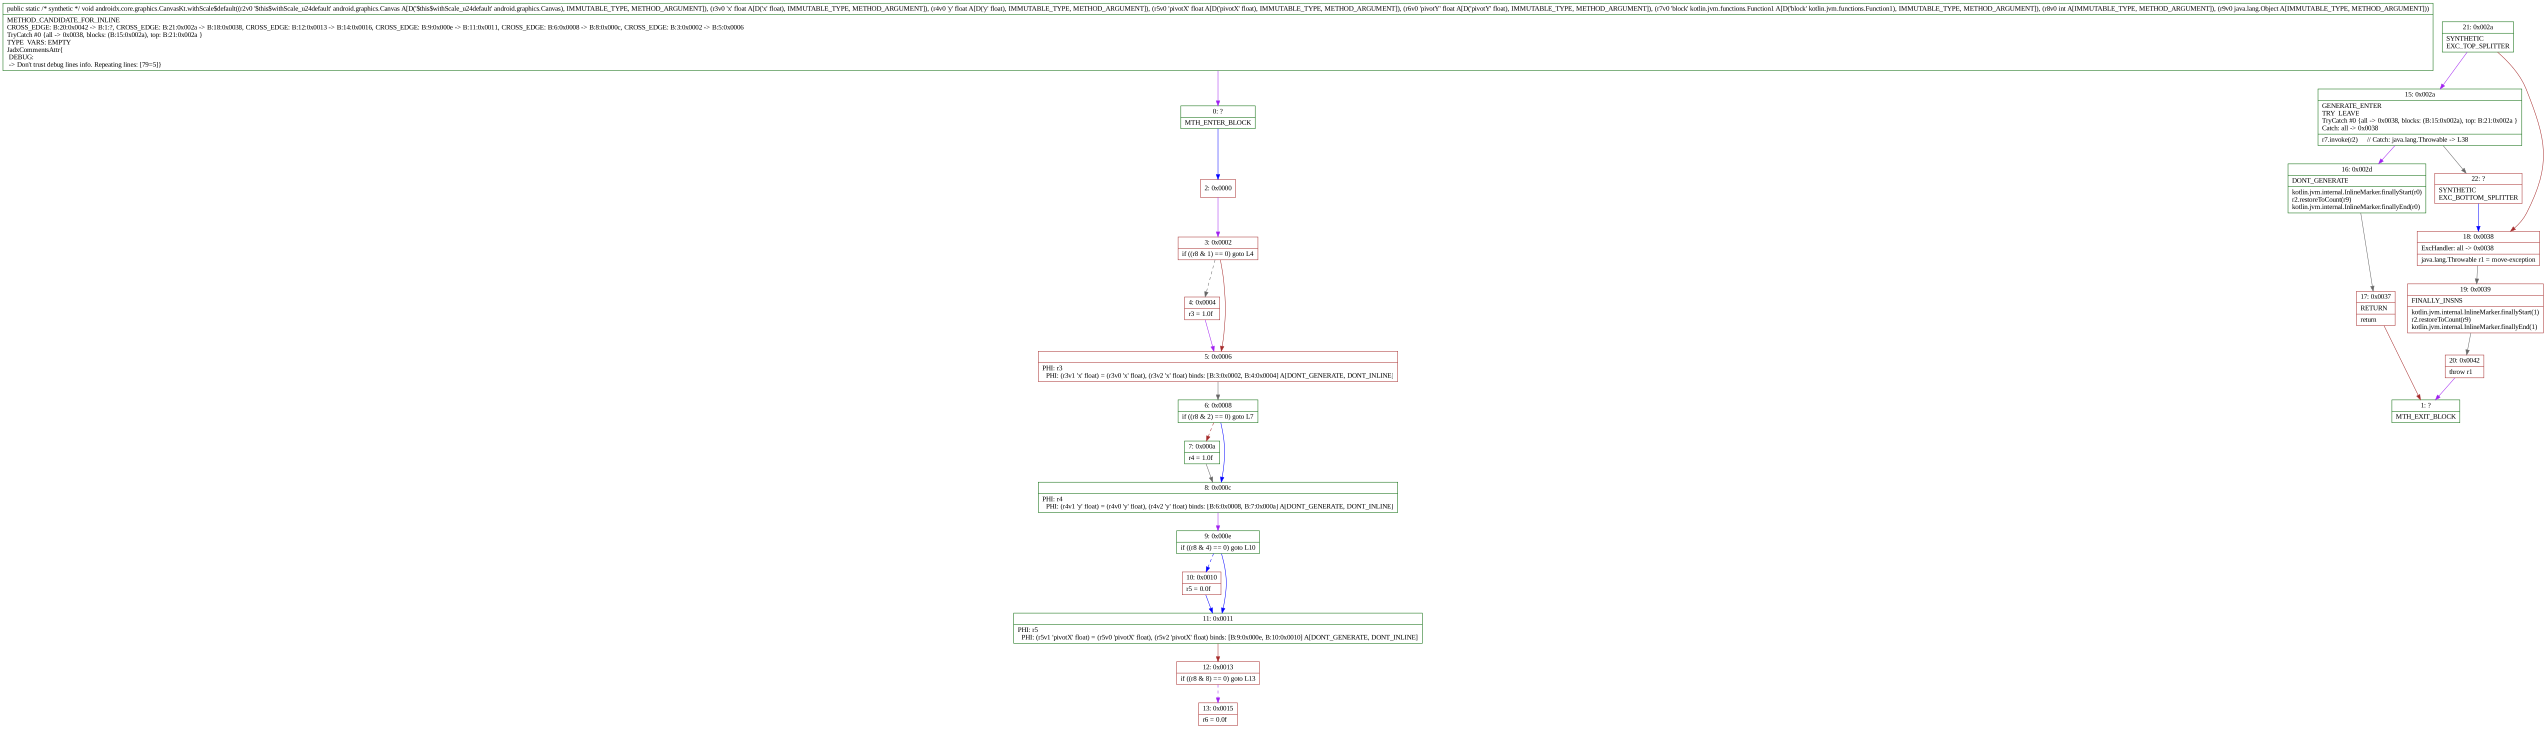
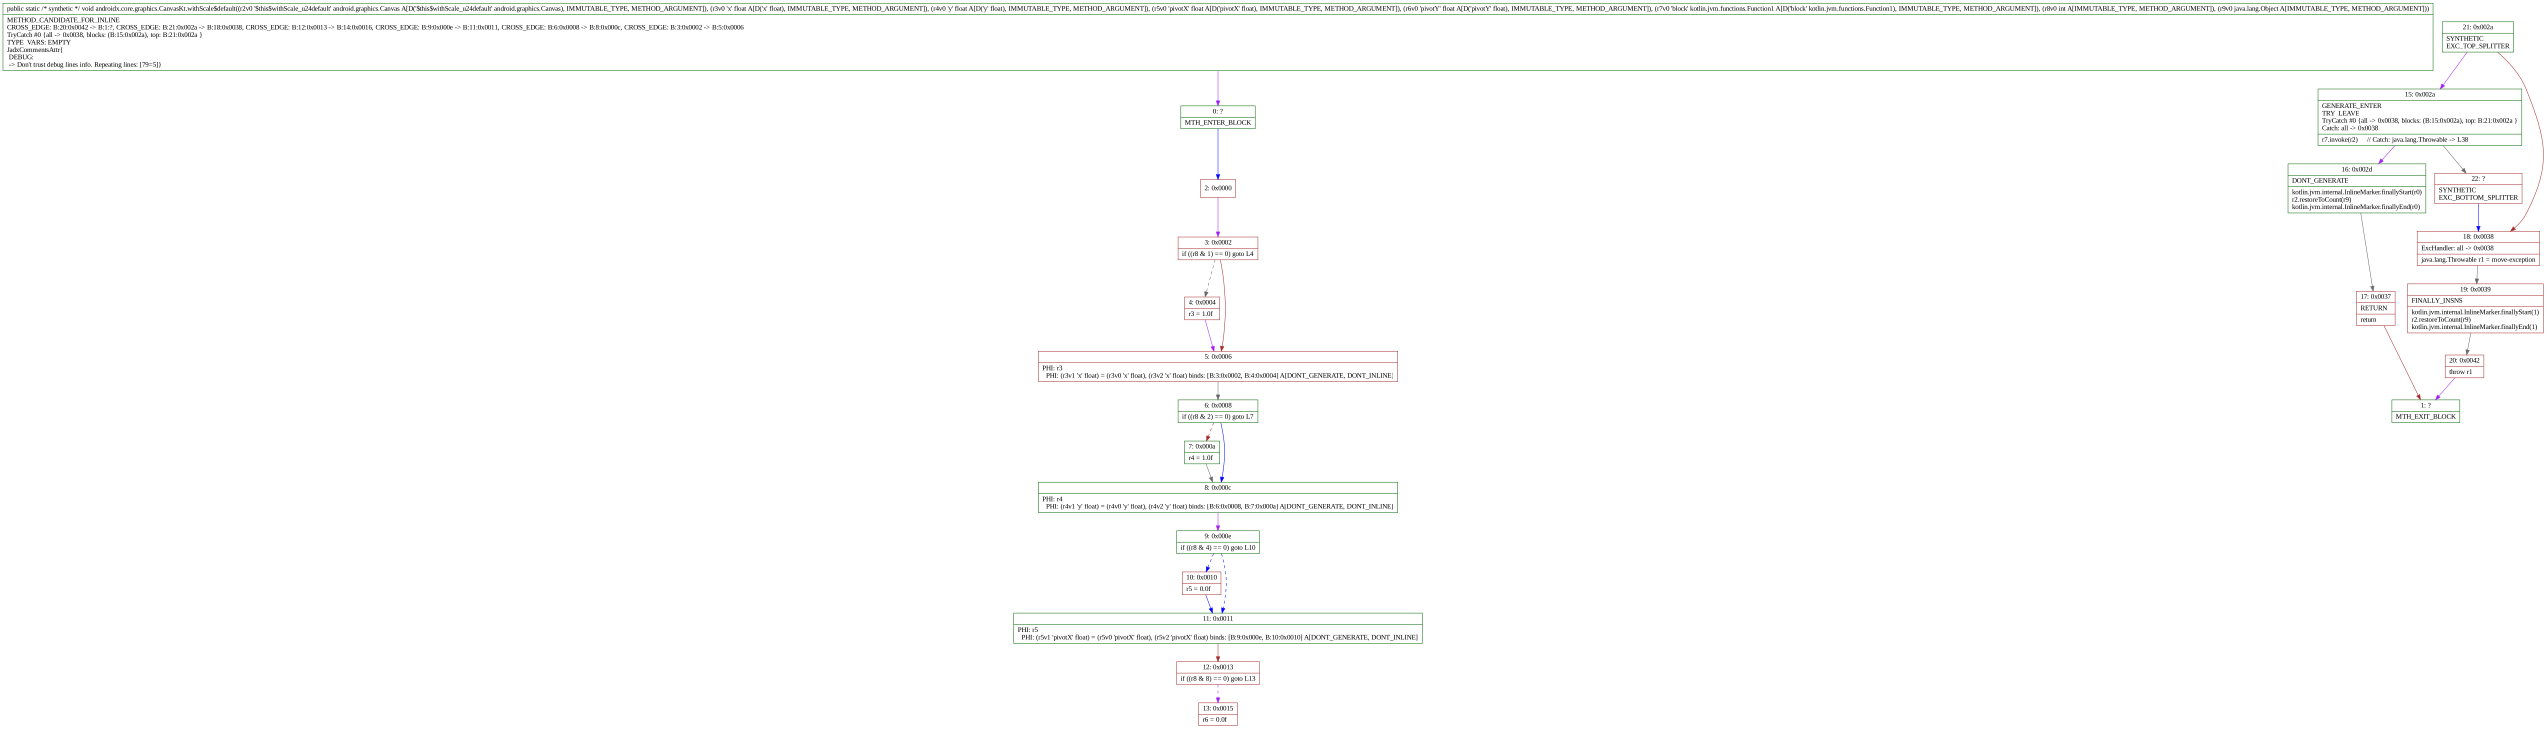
(1226, 581) -> (1226, 581)
